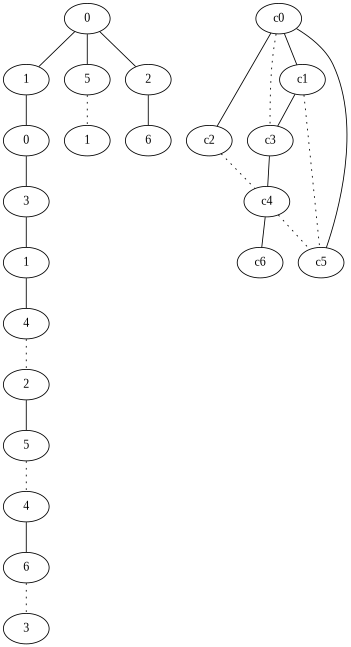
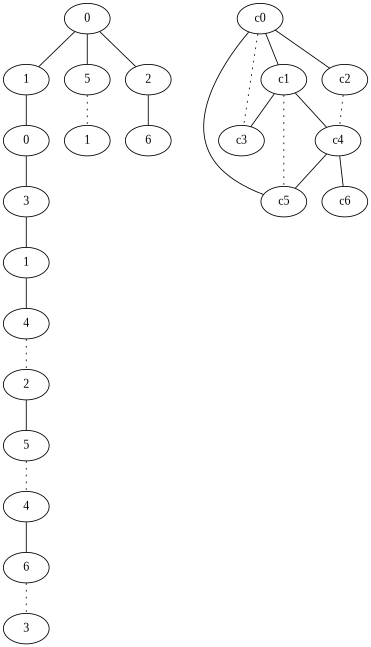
(269, 171) -> (311, 110)
(294, 232) -> (311, 171)
